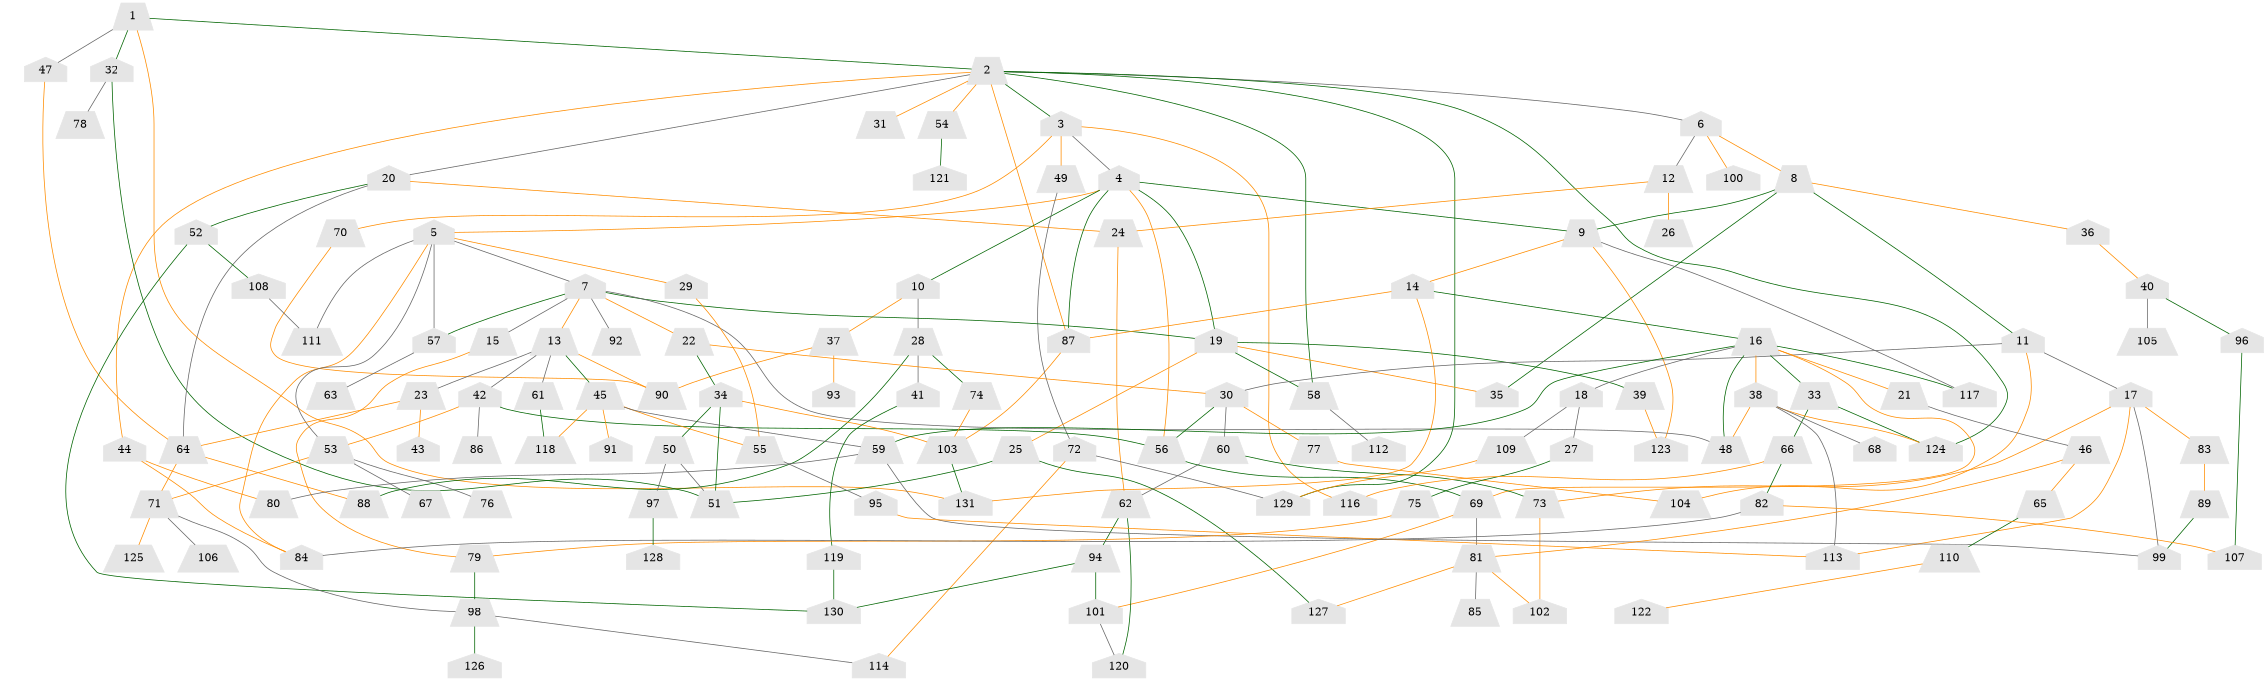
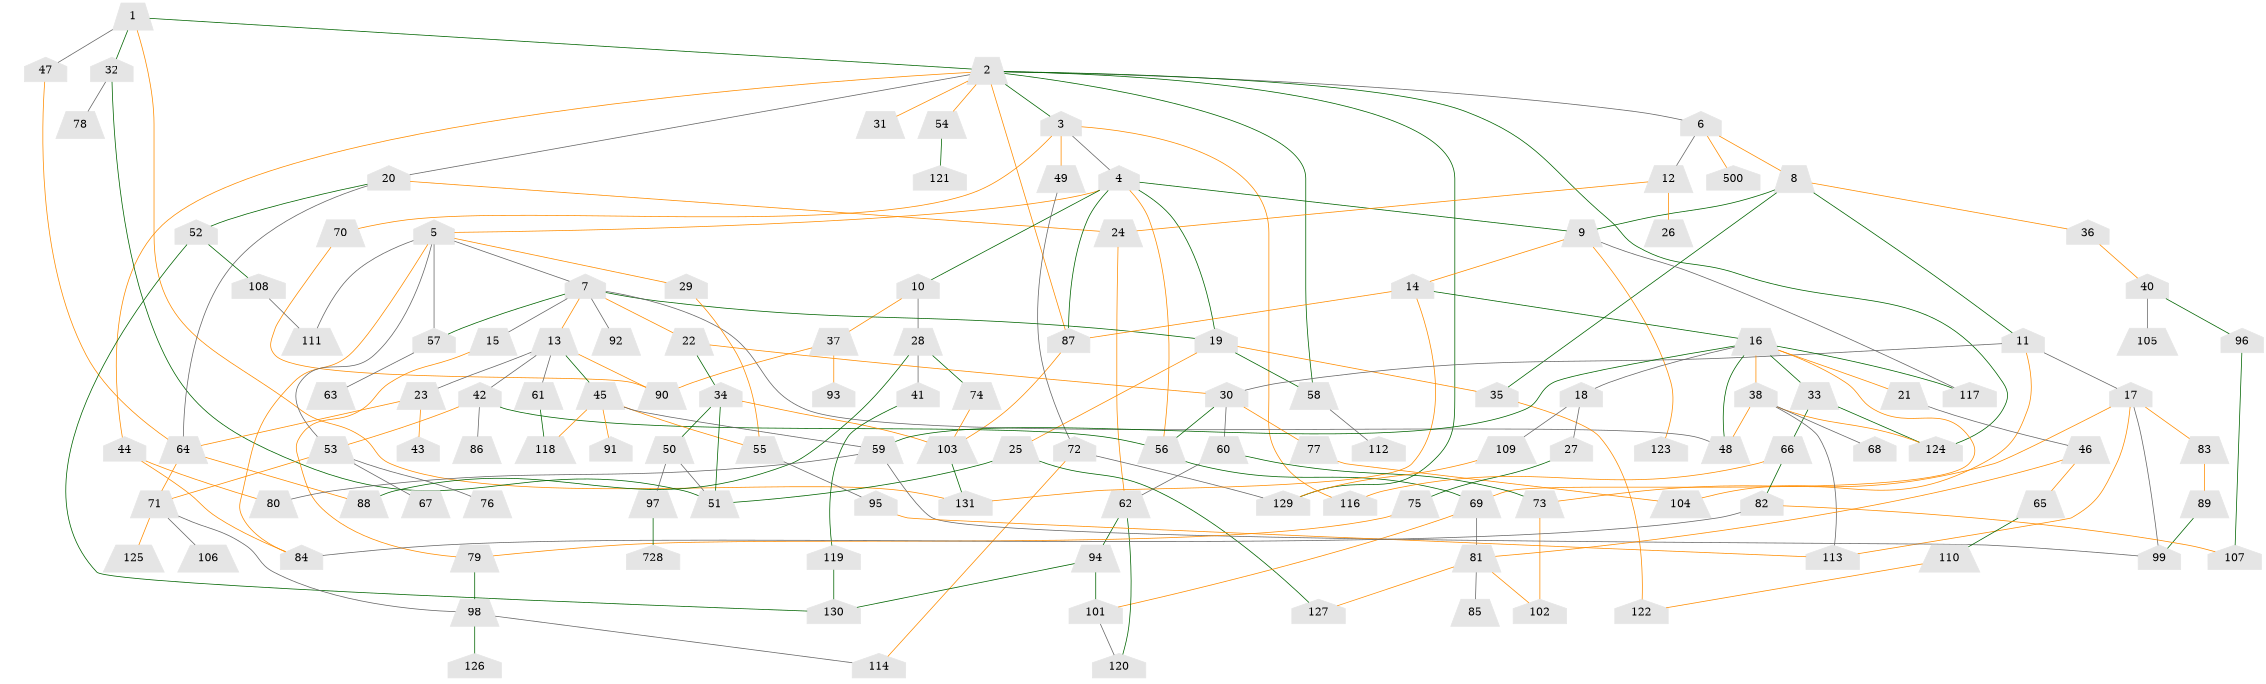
(1733, 179) -> (1733, 179)
(1640, 396) -> none
none -> (1621, 472)
(653, 559) -> (653, 559)
